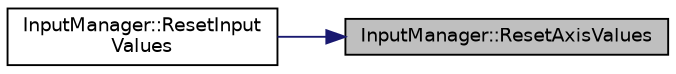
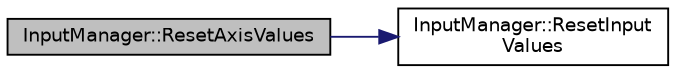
(302, 37) -> (355, 37)
